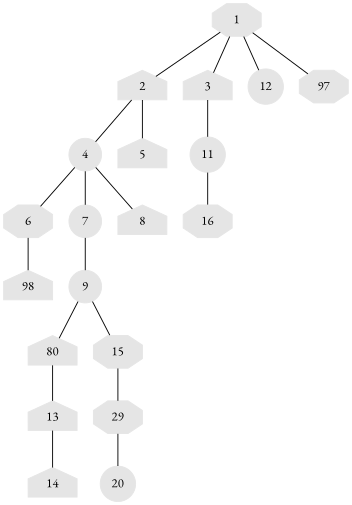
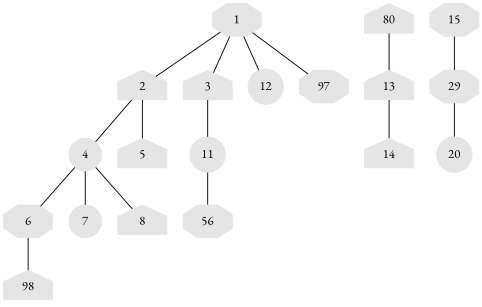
(208, 221) -> (208, 221)
(85, 287) -> none
